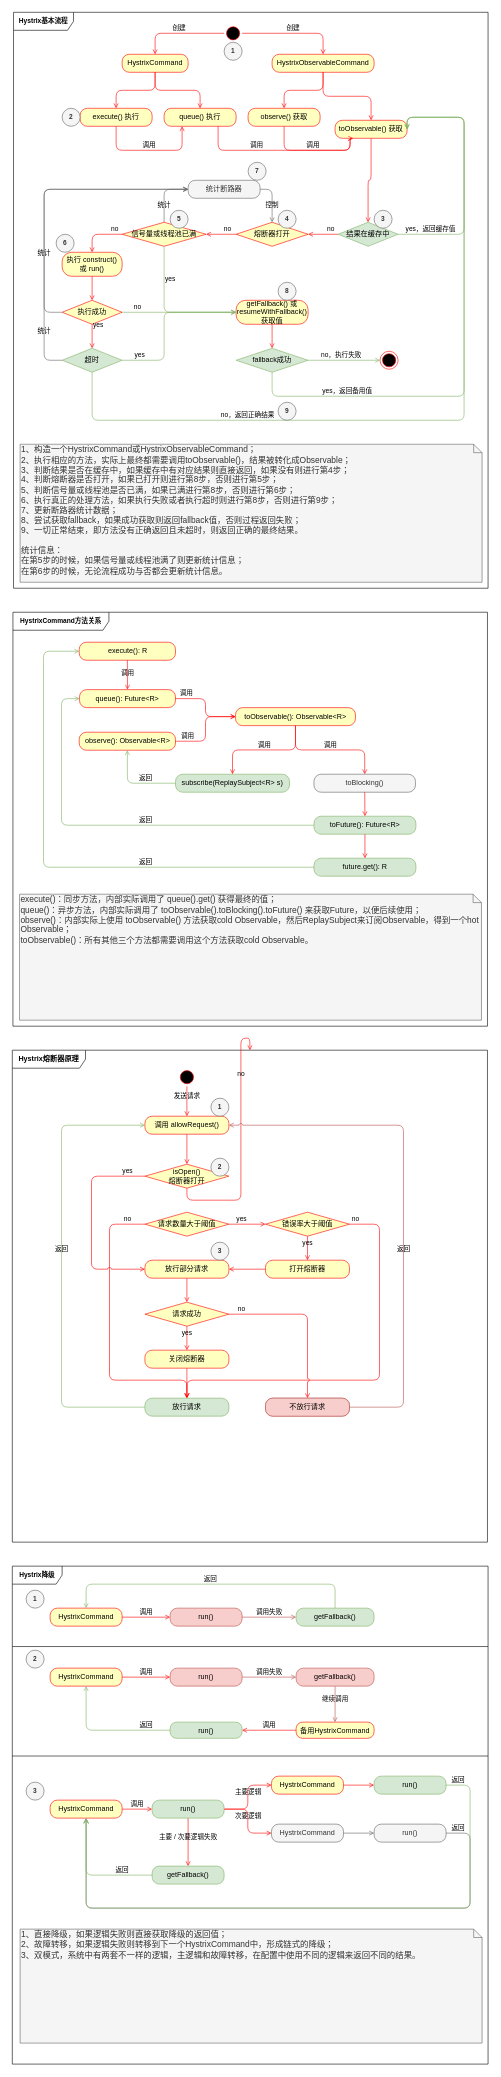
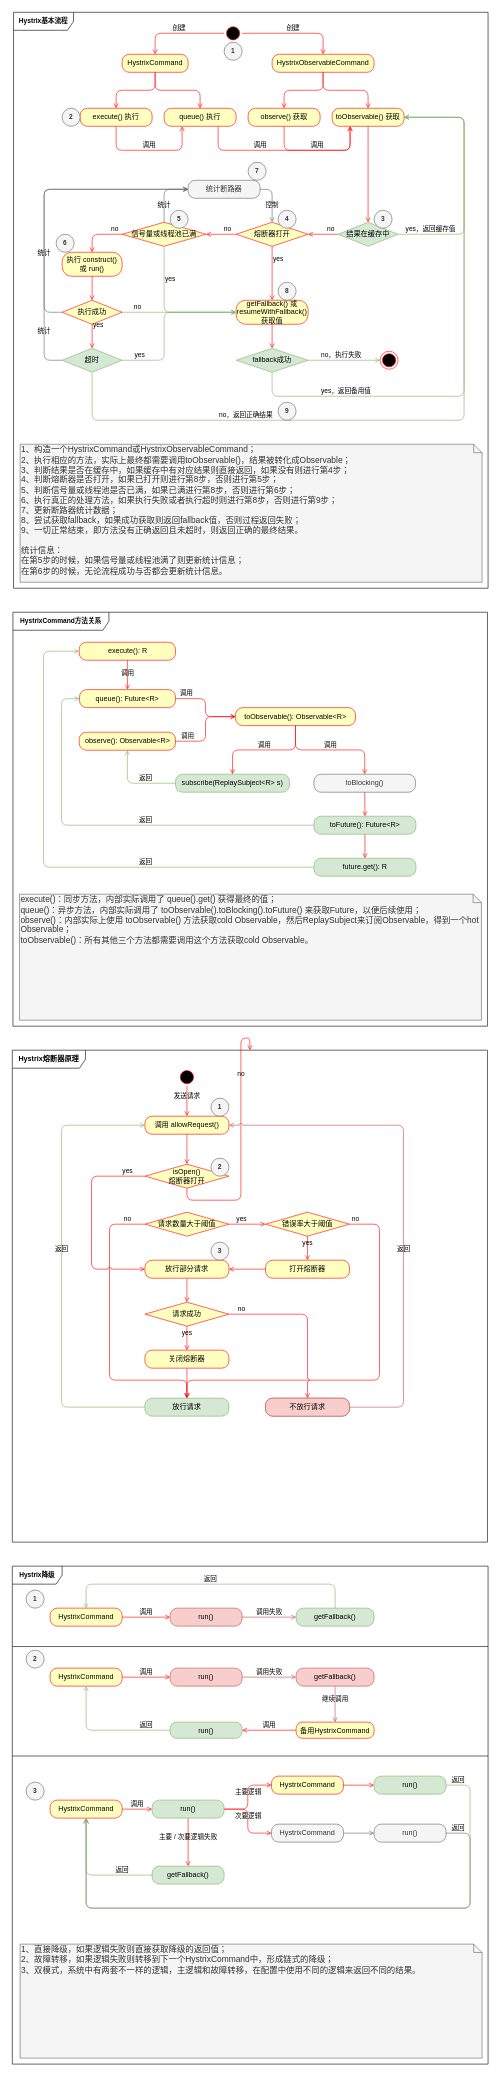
(371, 129) -> (368, 117)
none -> (272, 259)
(251, 1986) -> (251, 2001)
